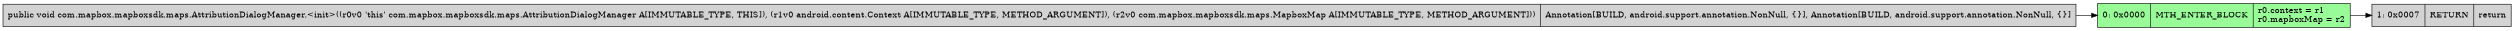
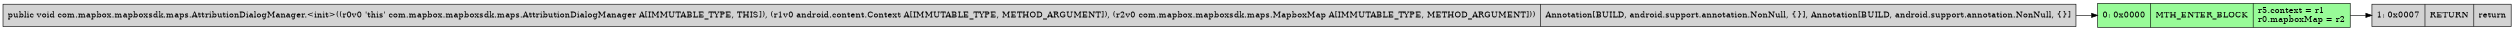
(2291, 11) -> (2291, 11)
